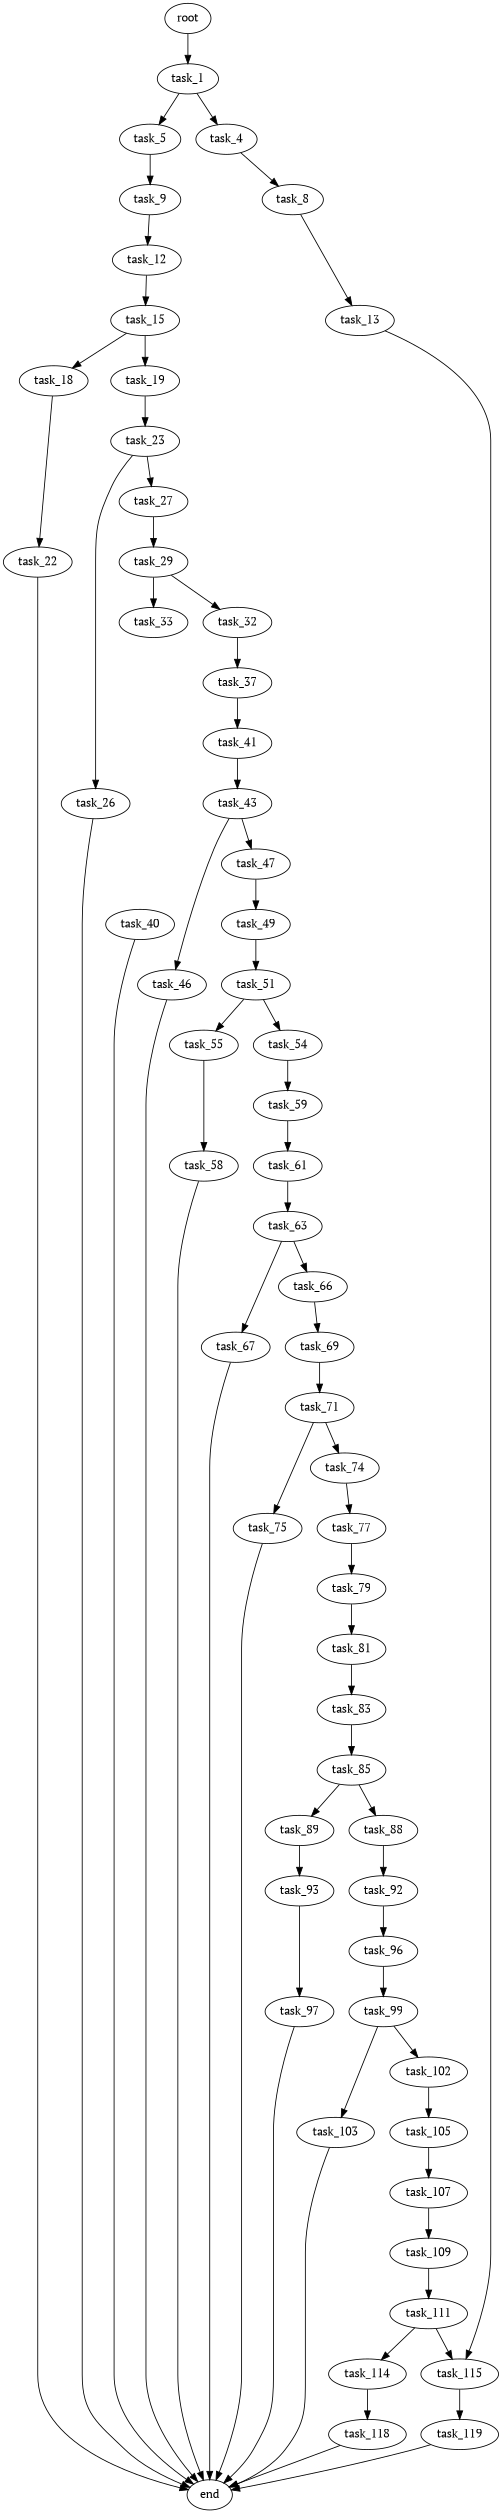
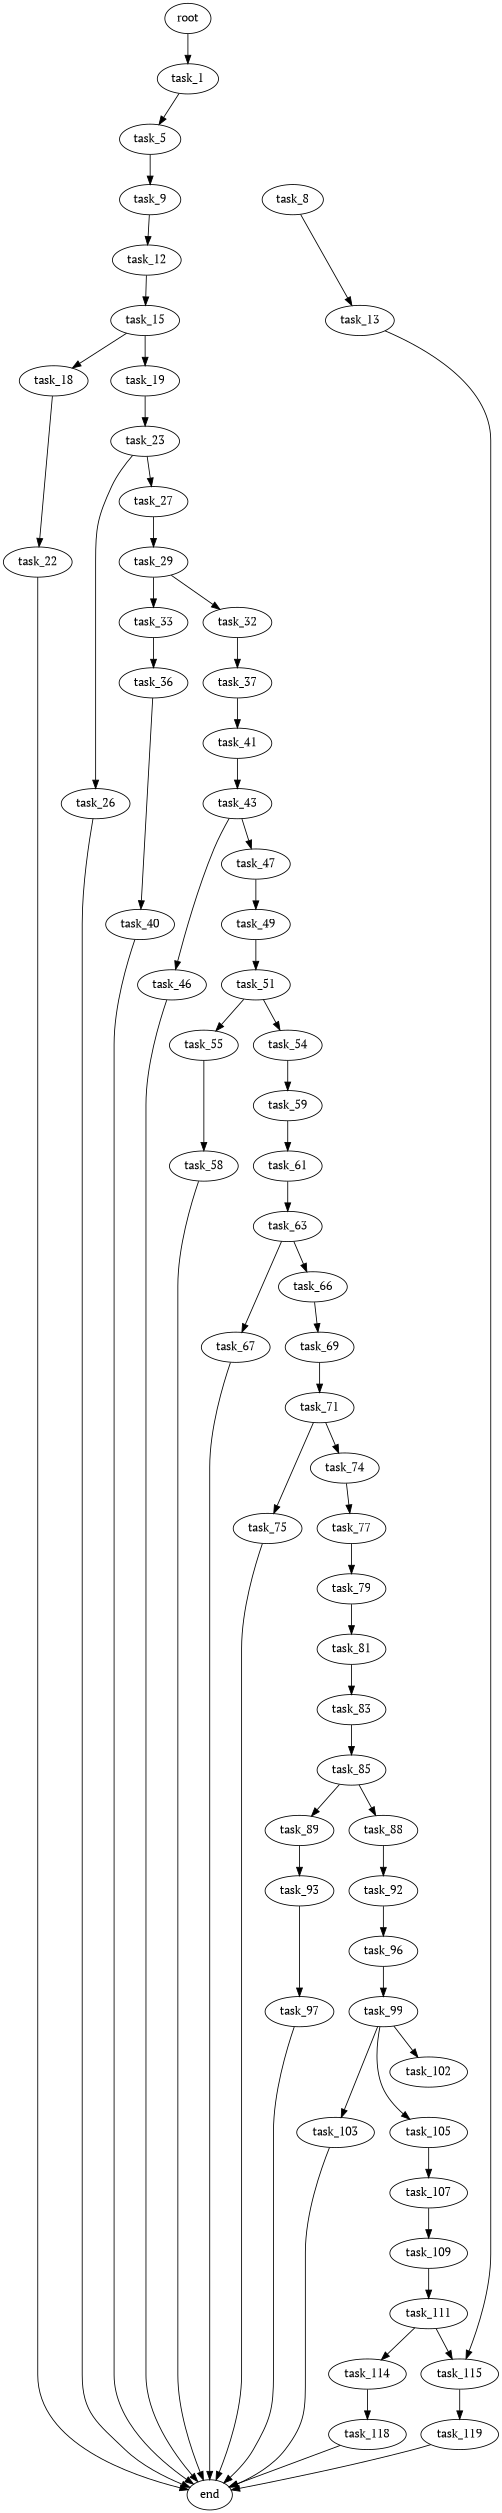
(226, 139) -> none
none -> (154, 683)
(429, 2098) -> (379, 2074)
